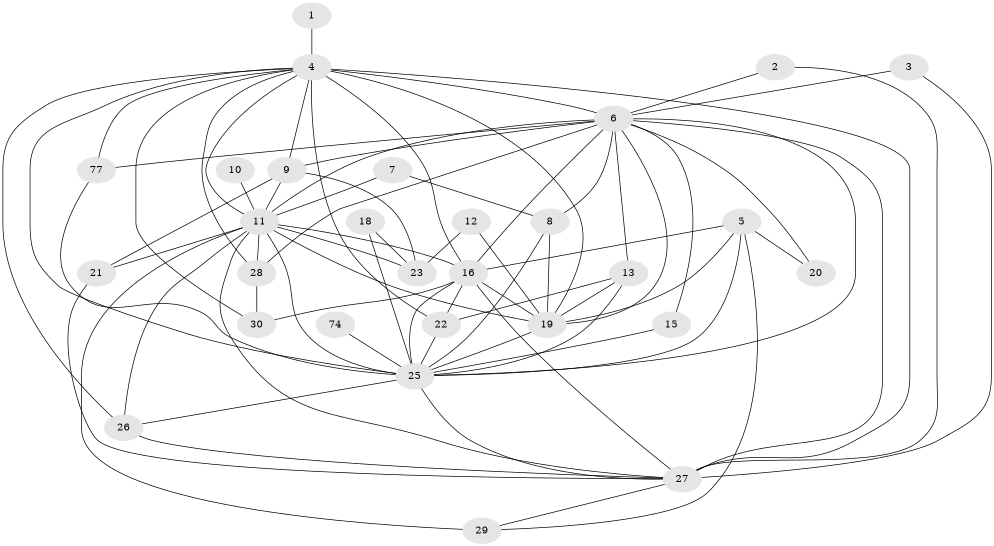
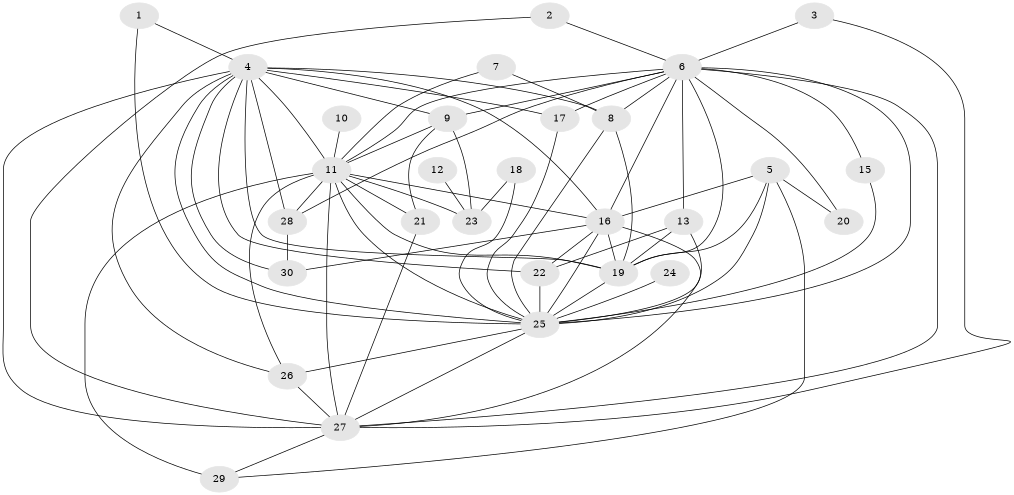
(465, 87) -> (434, 78)
(97, 170) -> (560, 119)
(509, 273) -> none
none -> (227, 292)
(335, 325) -> (670, 273)
